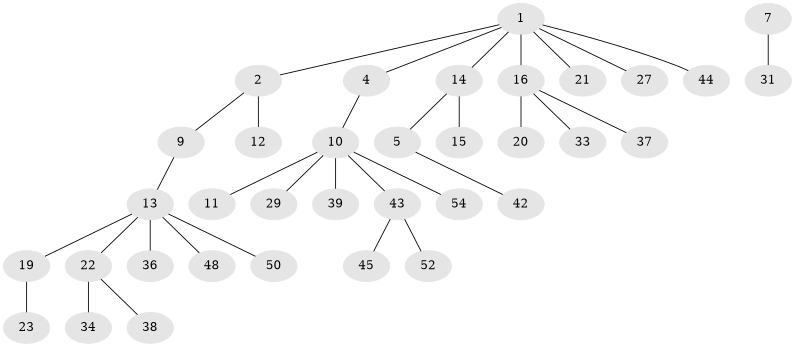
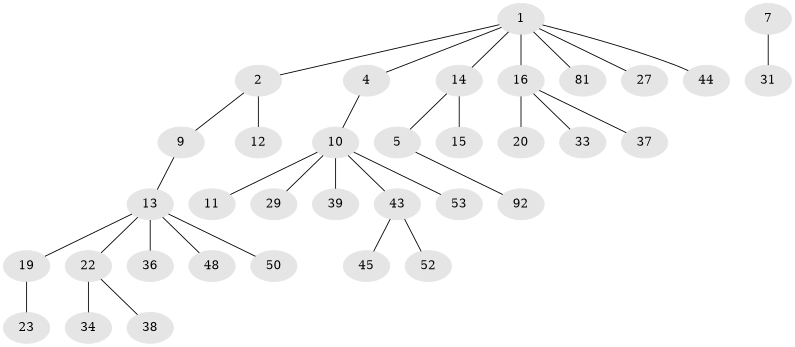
(583, 81) -> (583, 81)
(459, 204) -> (459, 204)
(521, 204) -> (521, 204)
